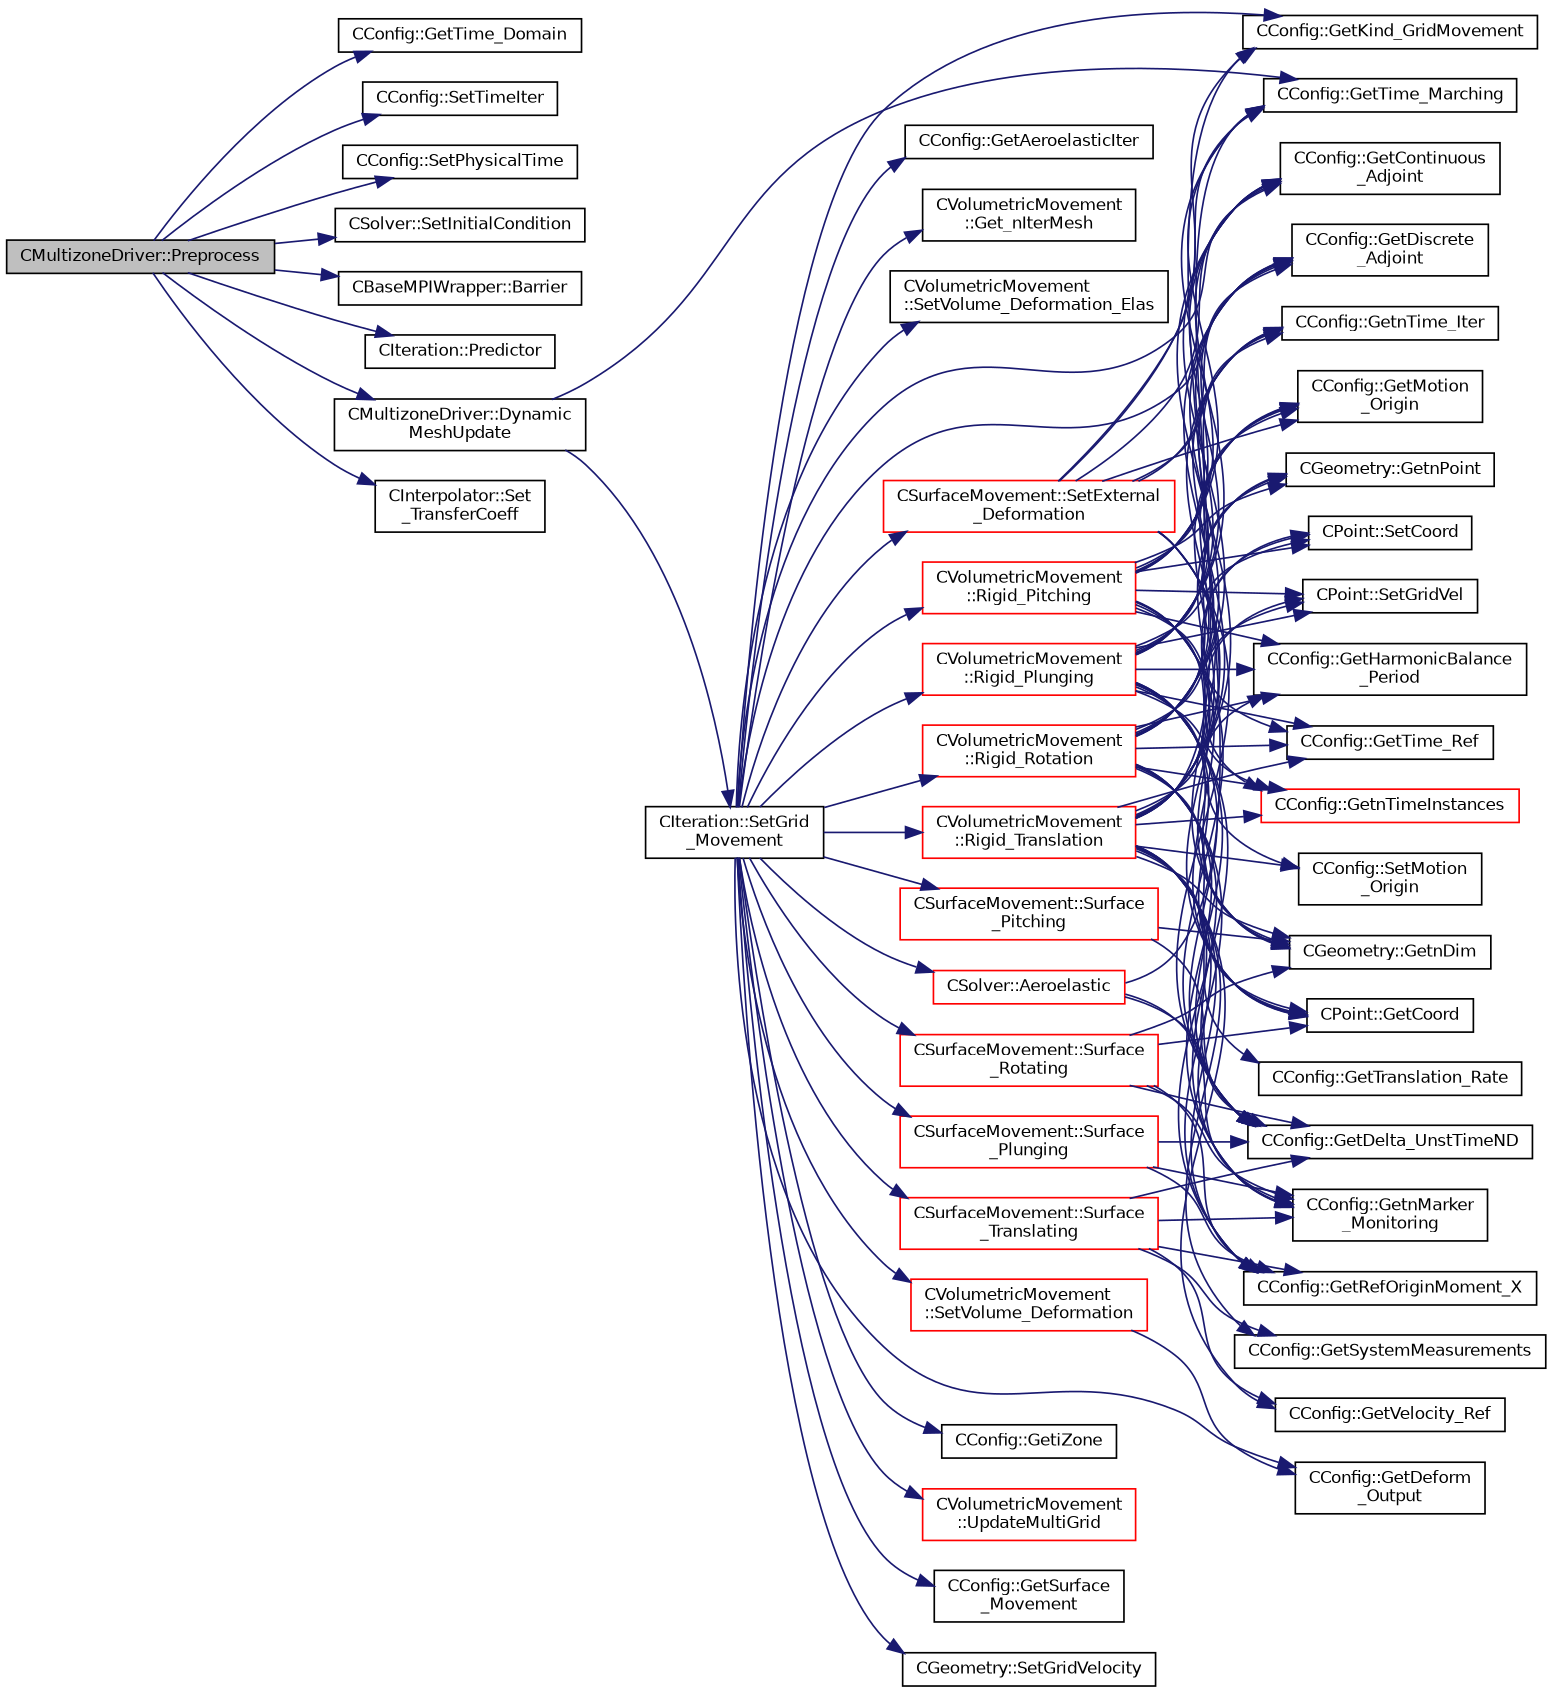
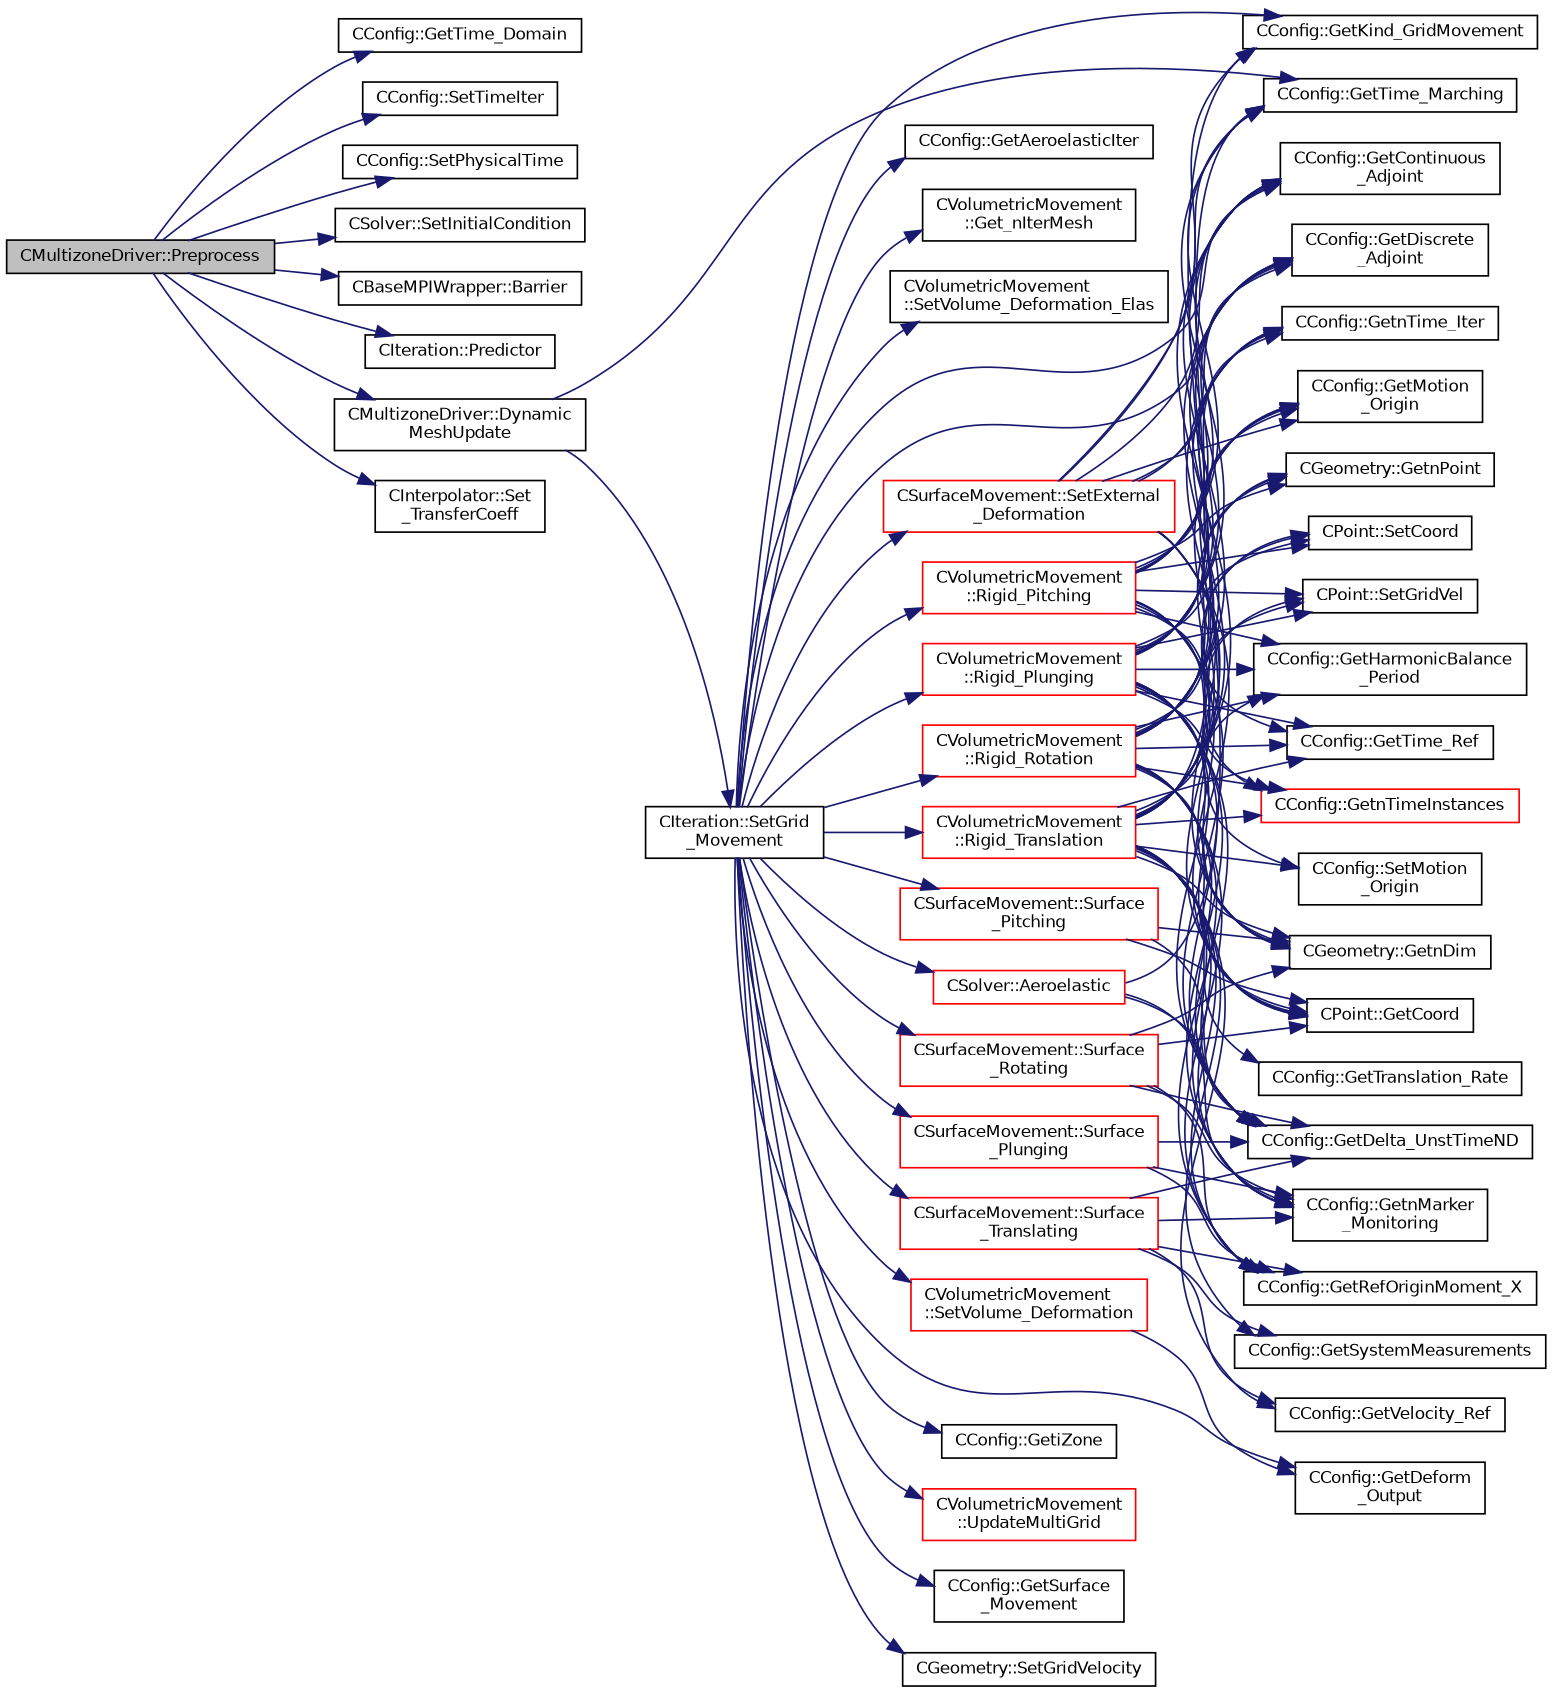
none -> (1207, 972)
